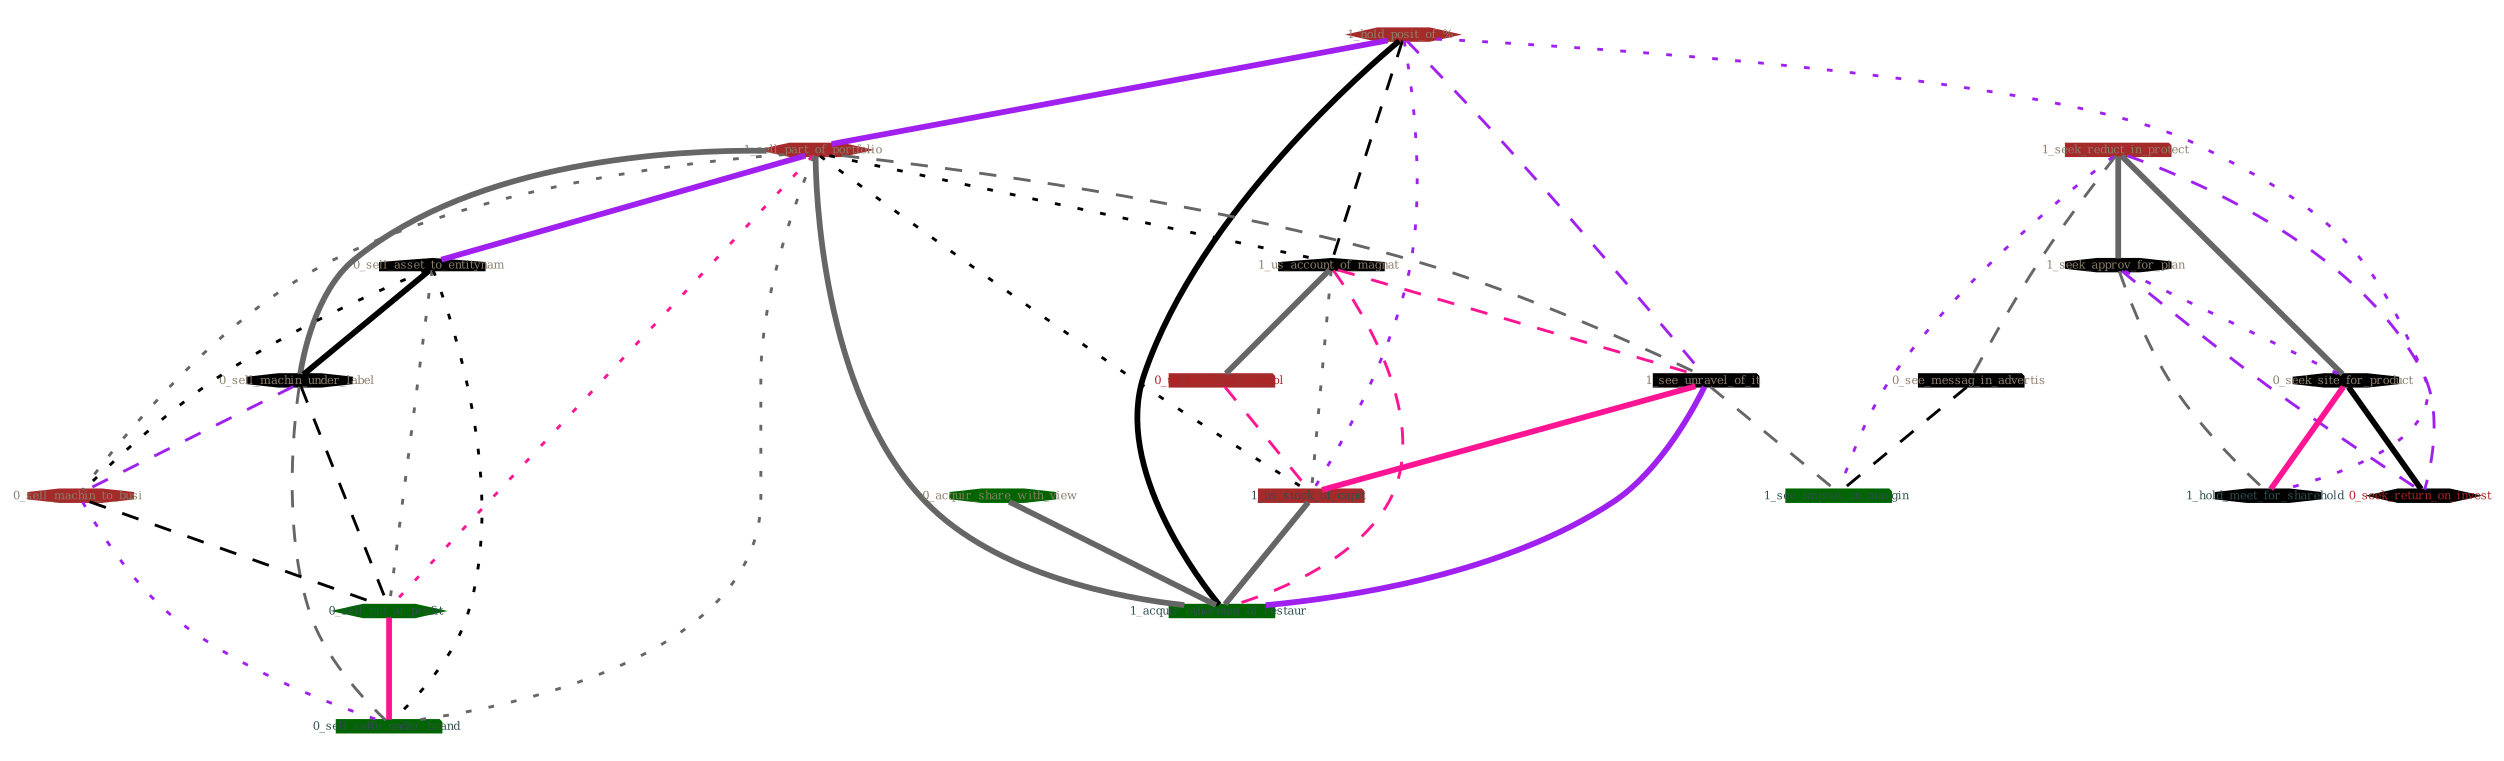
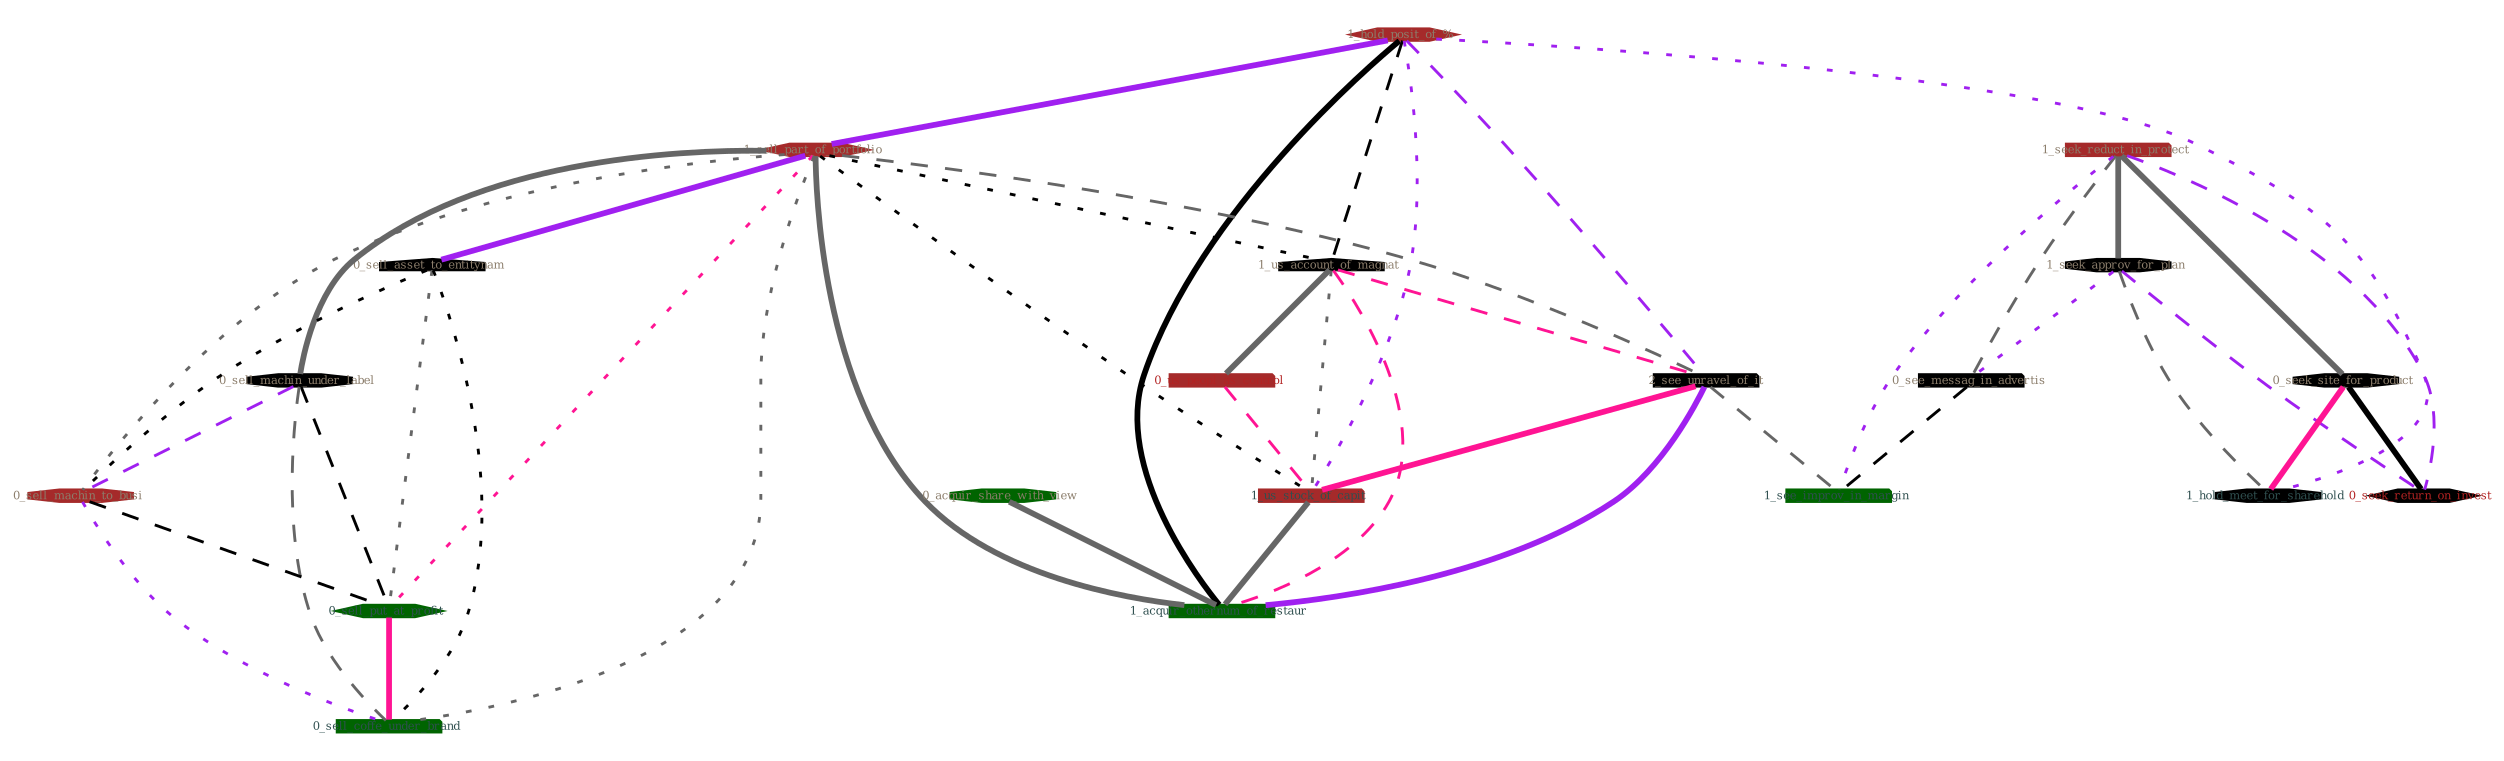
(367, 322) -> none
(2232, 323) -> (2044, 323)
(1706, 380) -> (1706, 380)
